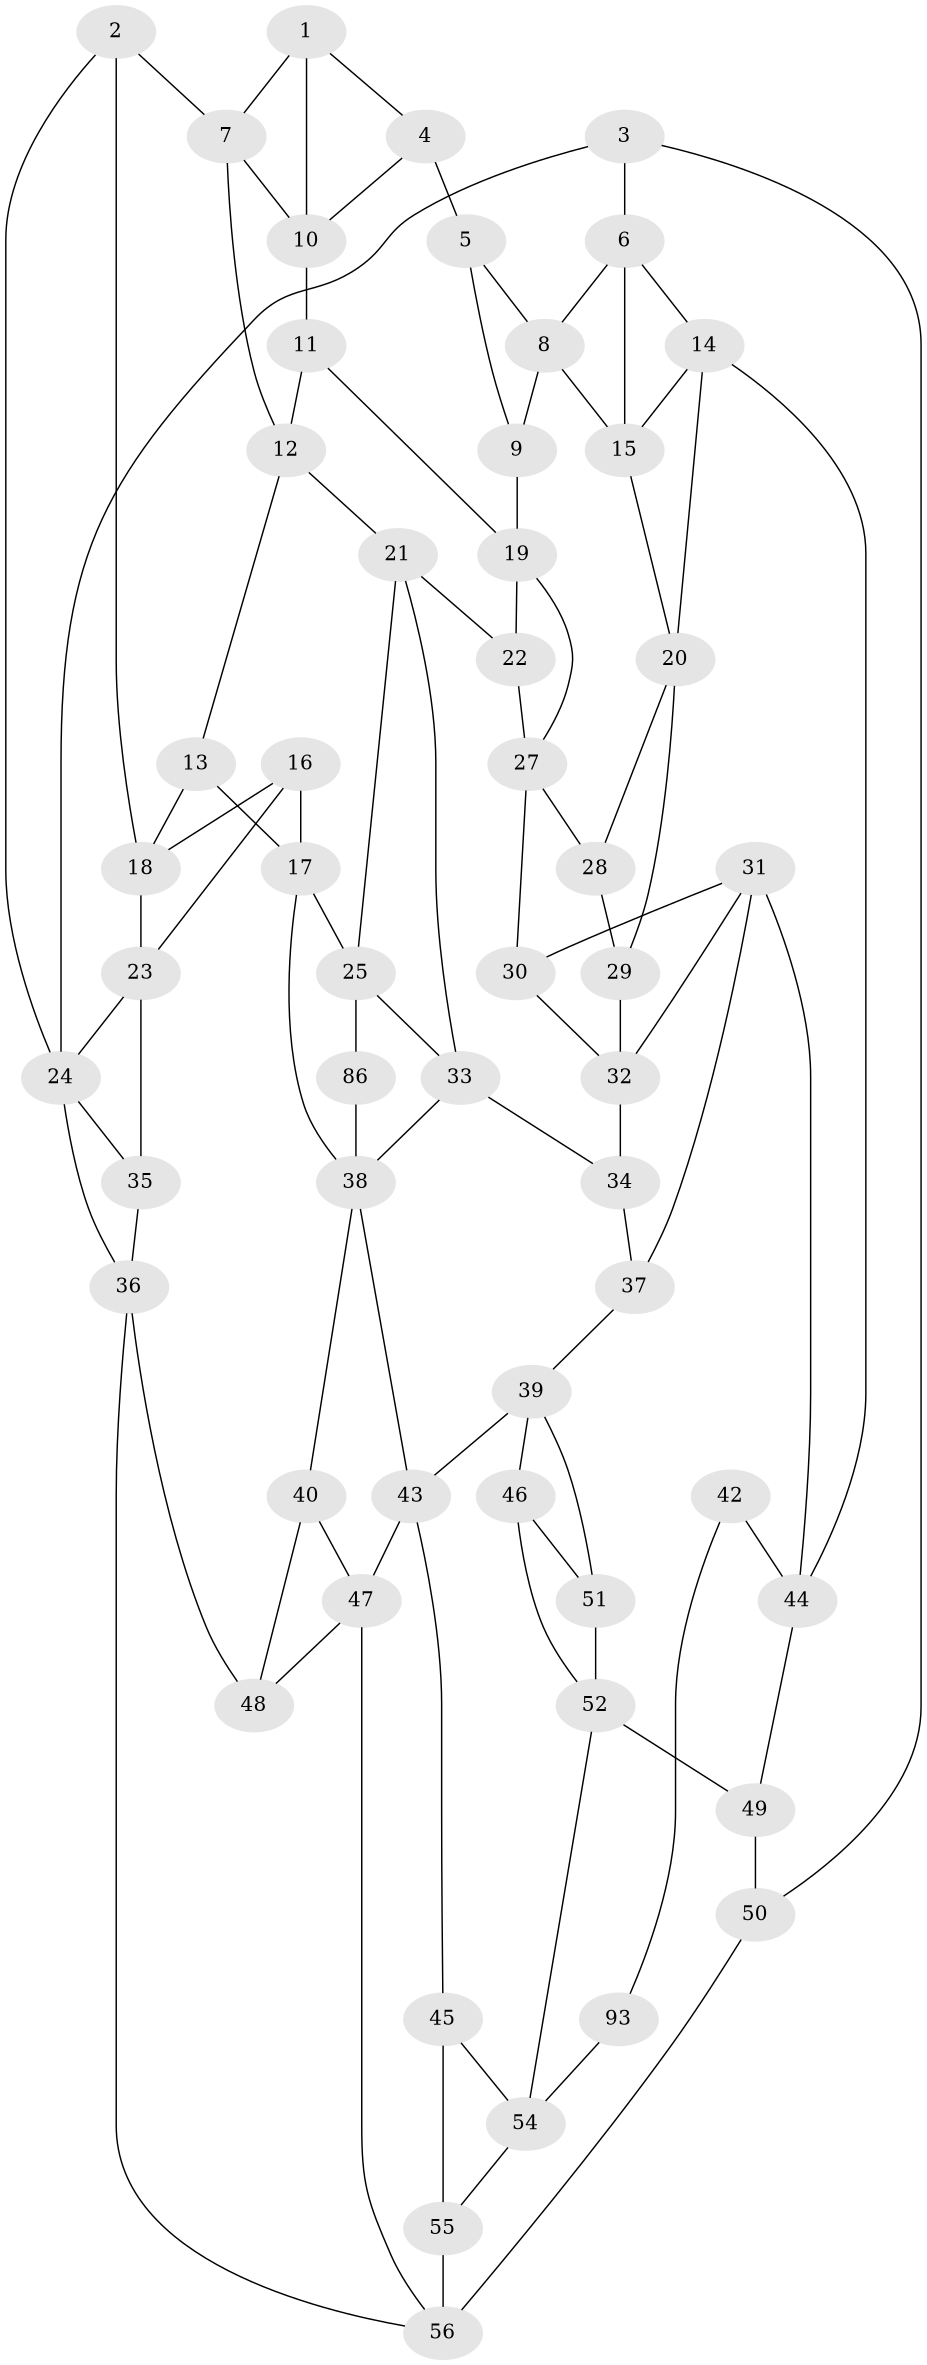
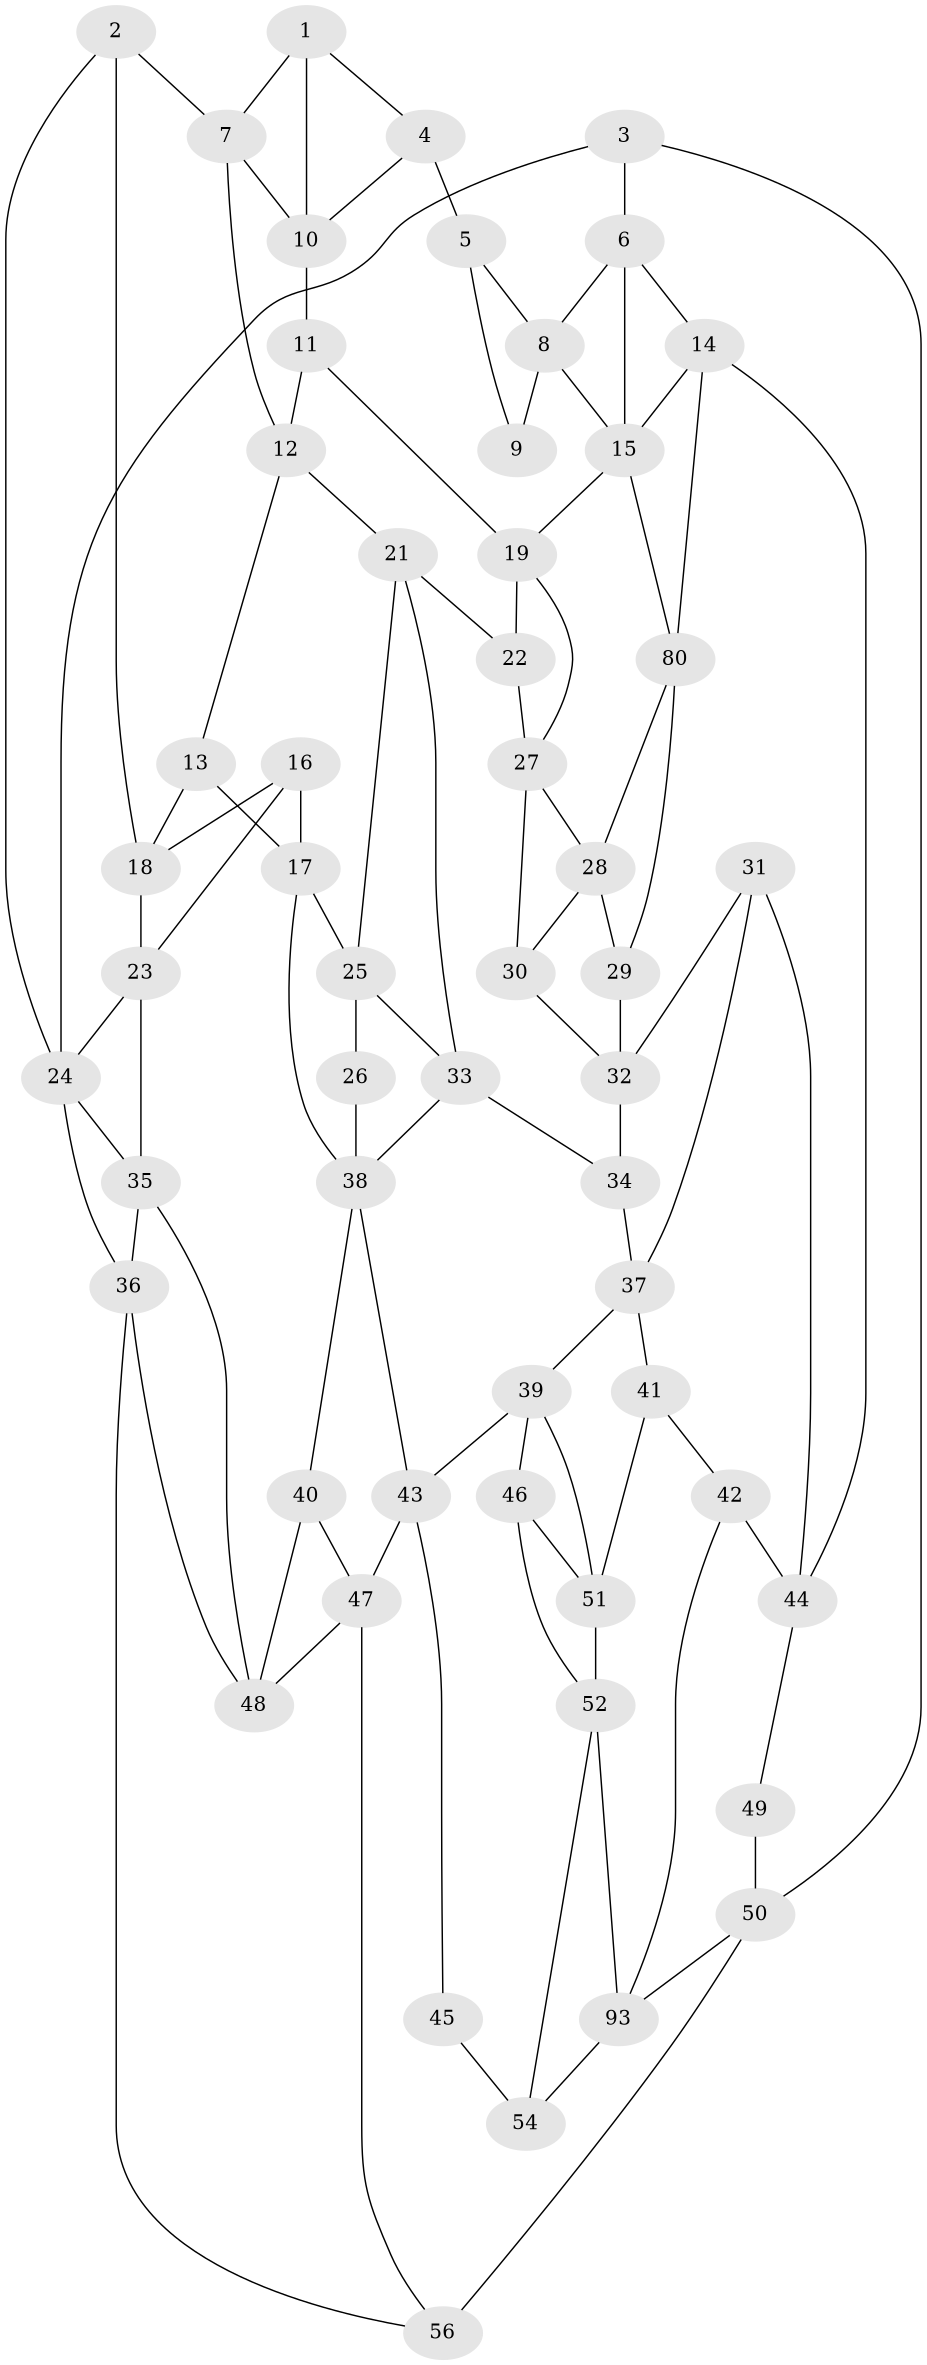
(517, 503) -> (571, 503)
(676, 660) -> (676, 660)
(629, 921) -> (556, 921)
(356, 1078) -> (356, 1078)
none -> (651, 1392)
none -> (227, 1436)
(665, 1751) -> (607, 1862)
none -> (687, 1967)
(443, 2229) -> none
